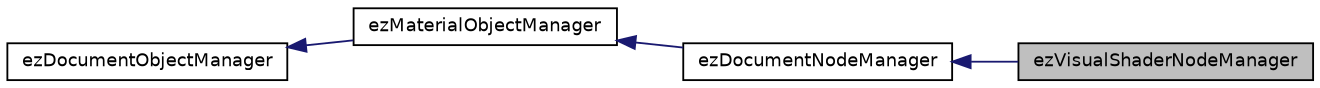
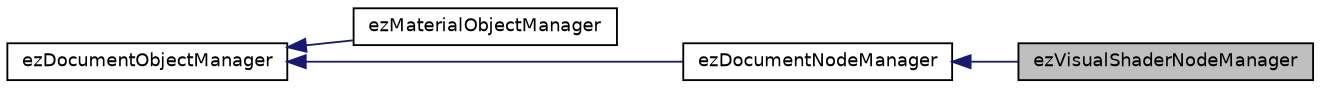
(659, 45) -> (495, 62)
